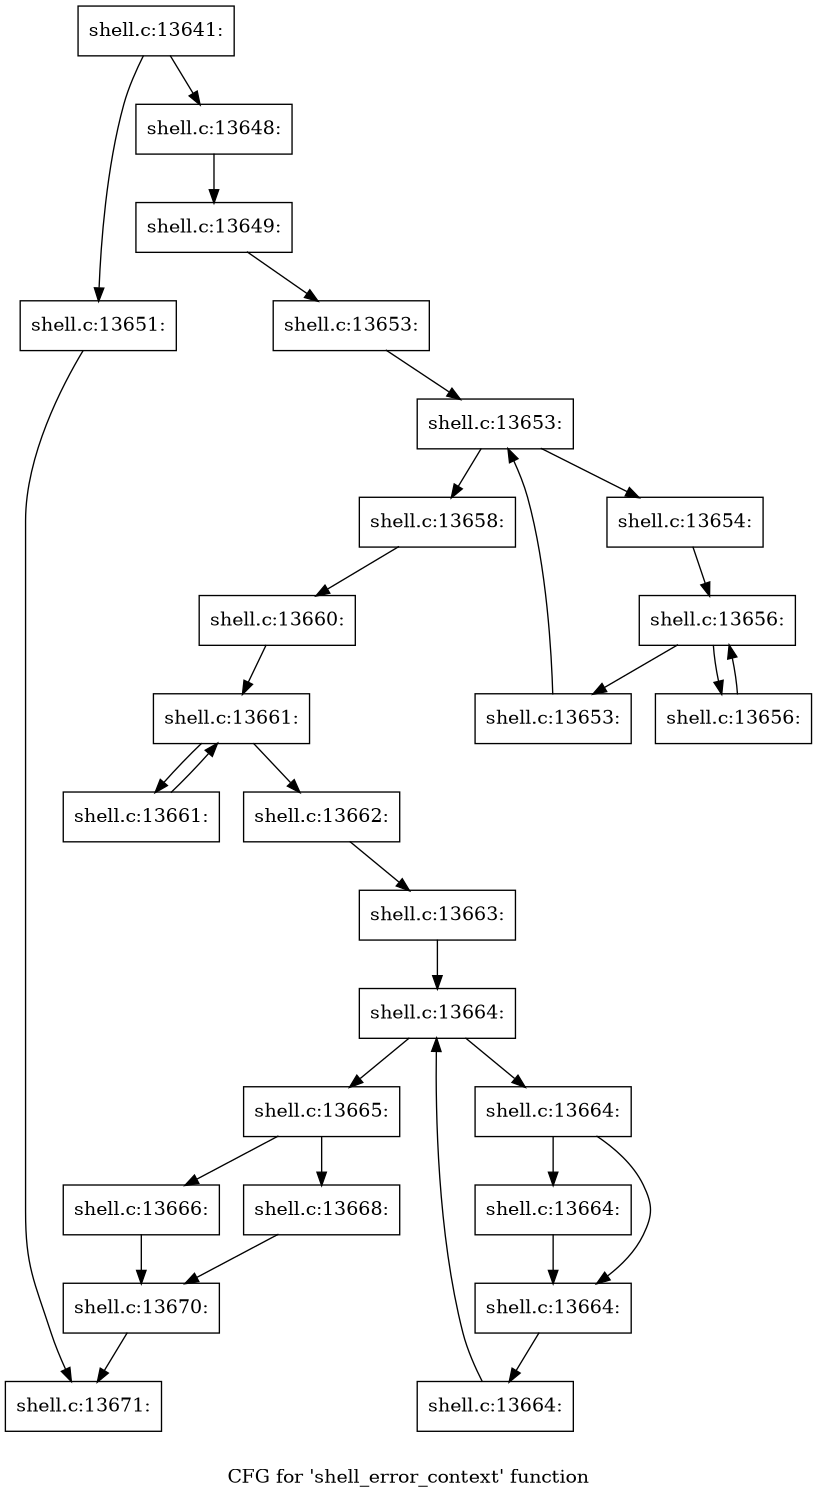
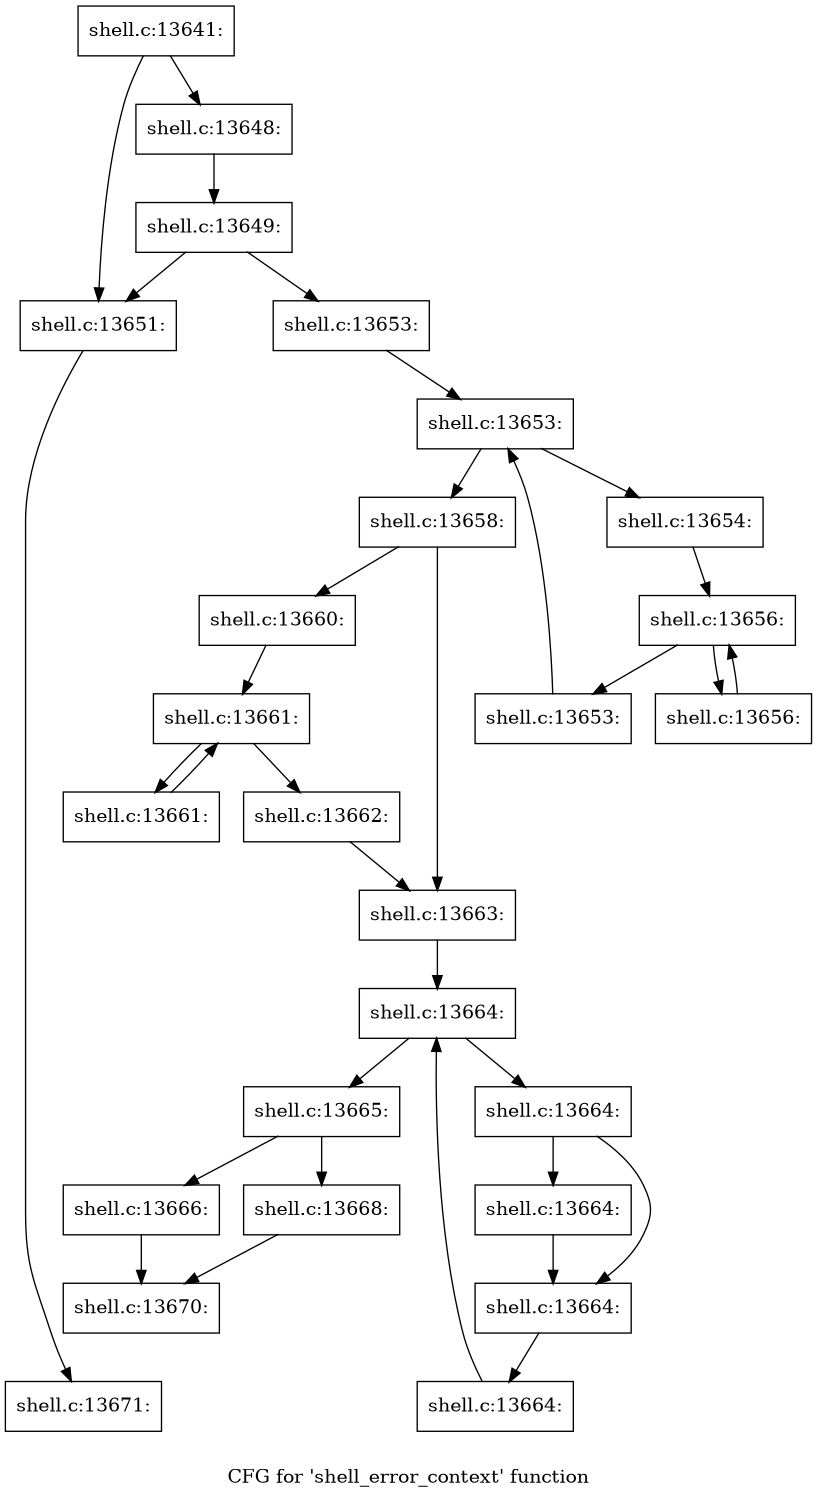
none -> (161, 272)
none -> (437, 712)
(116, 1352) -> none
